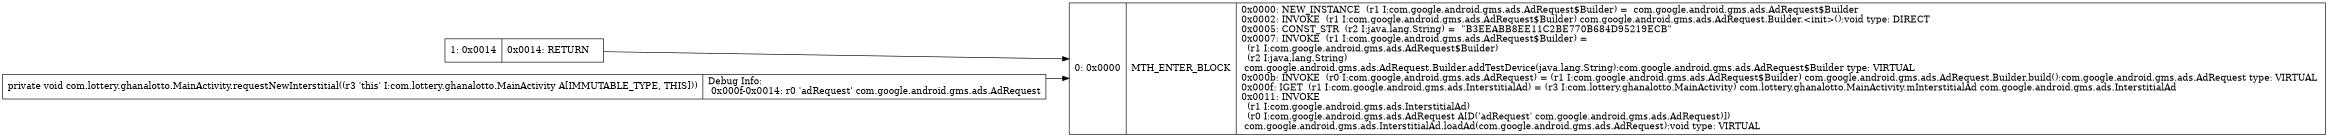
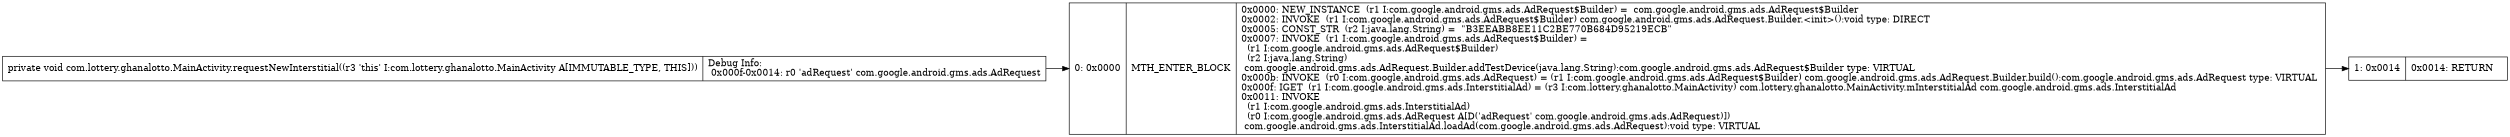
(833, 55) -> (2334, 69)
